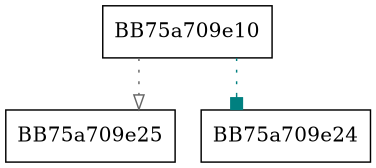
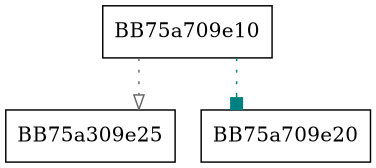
(90, 136) -> (90, 136)
(286, 136) -> (286, 136)
